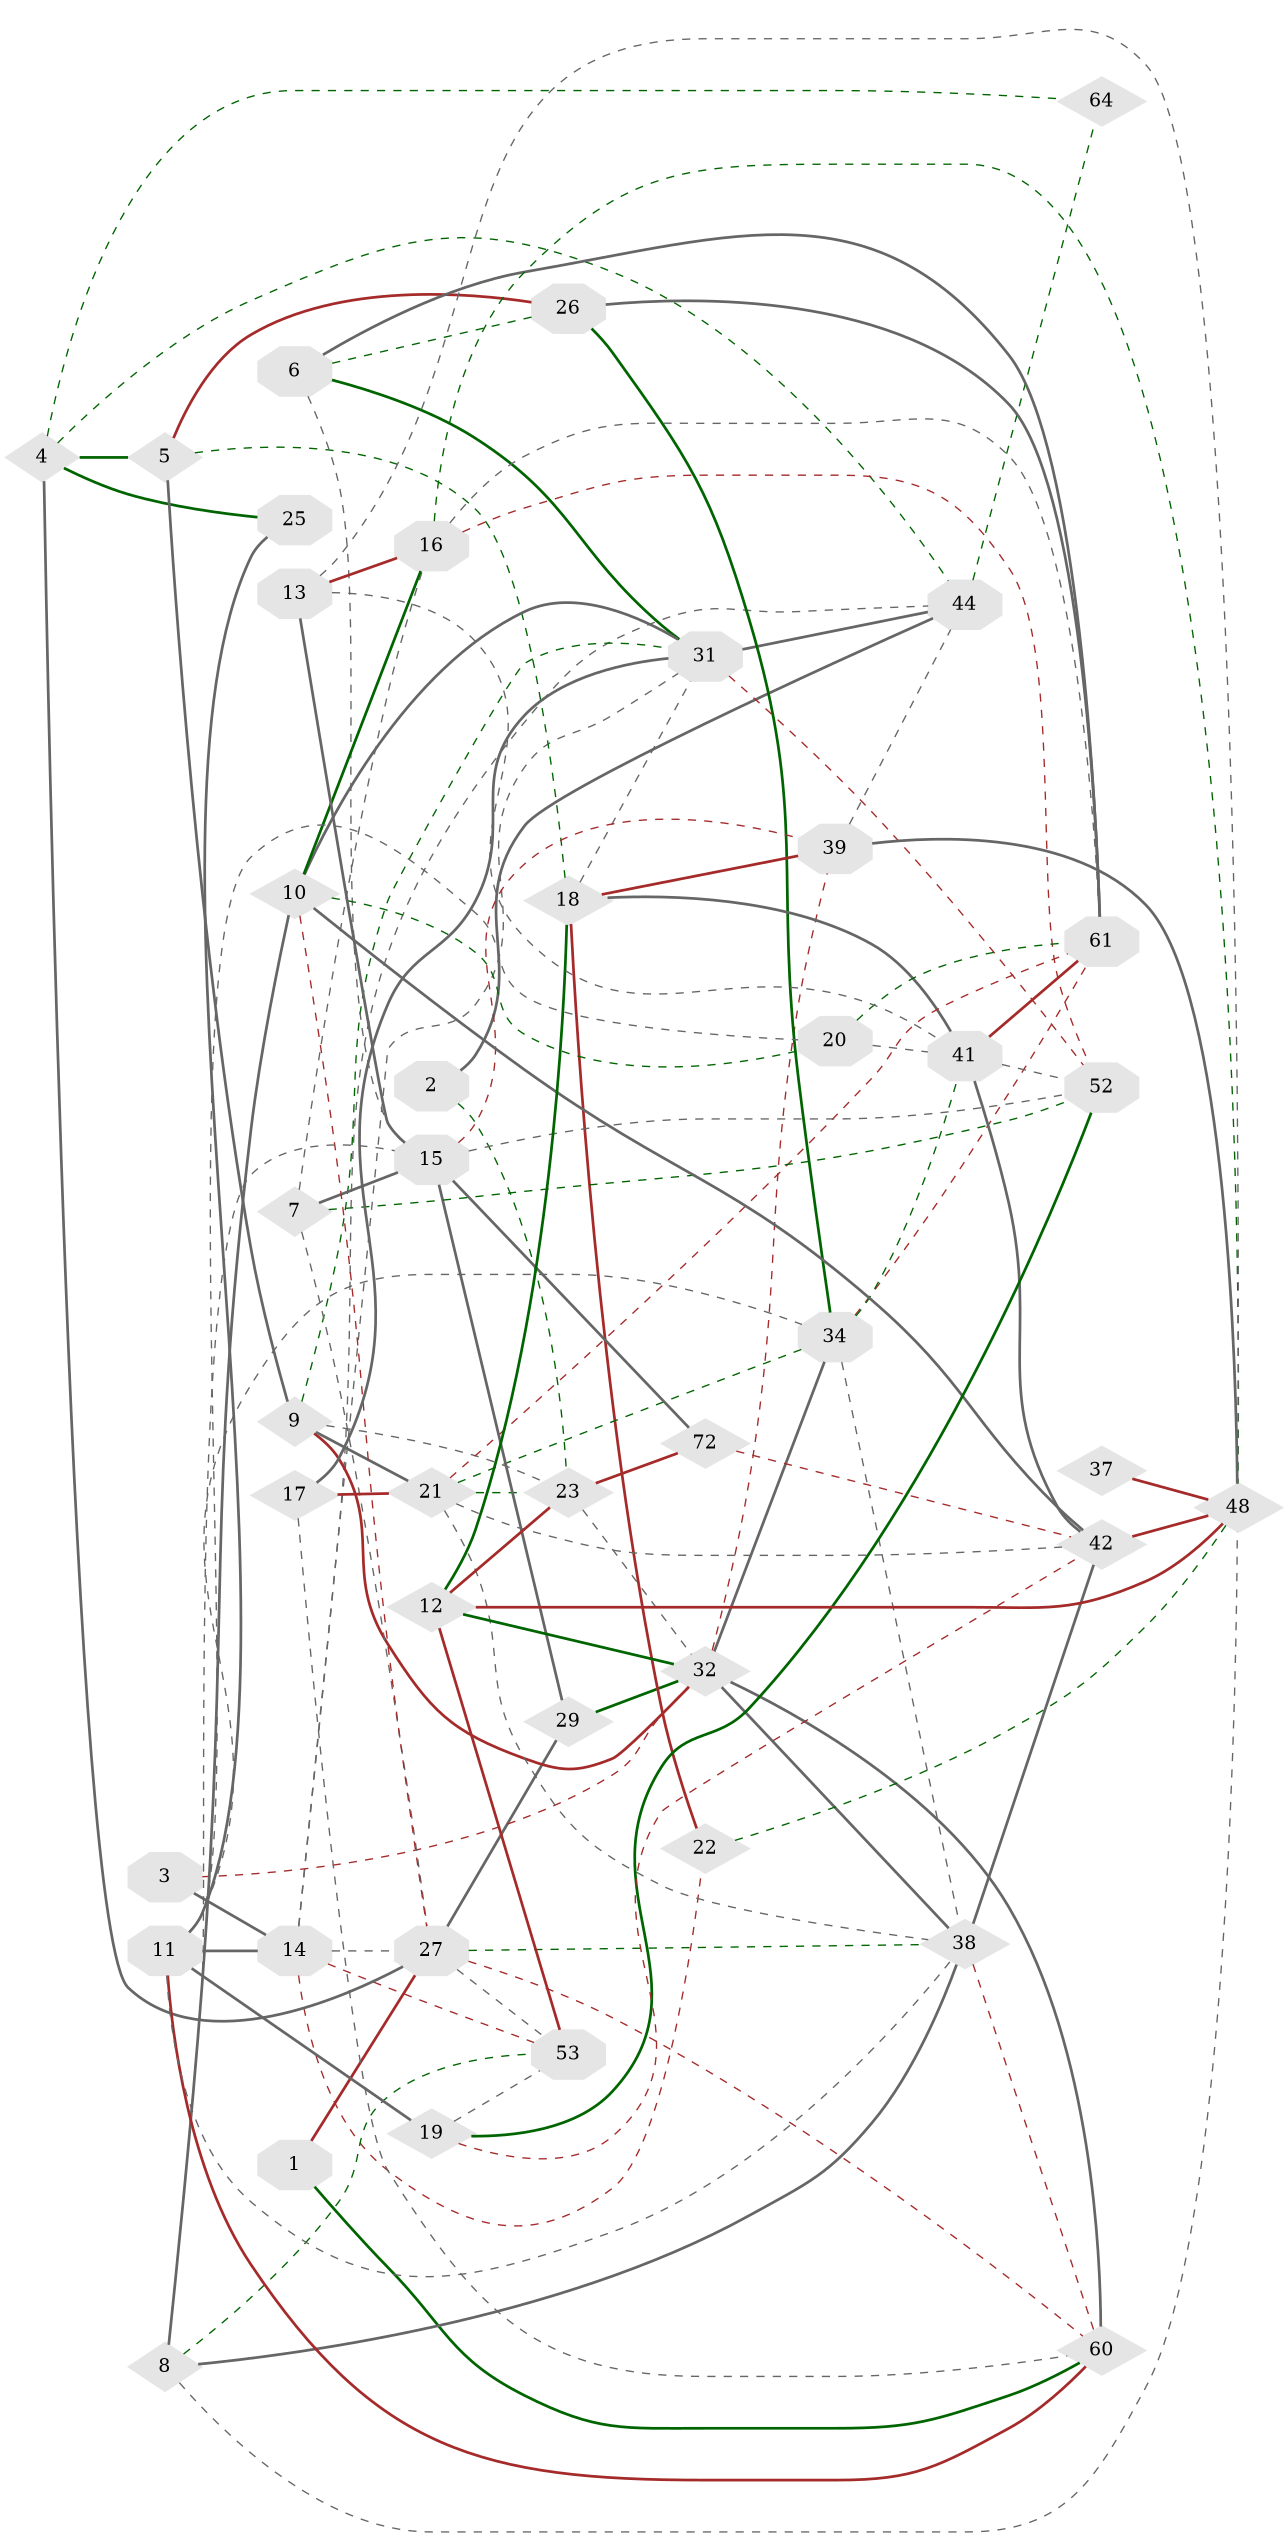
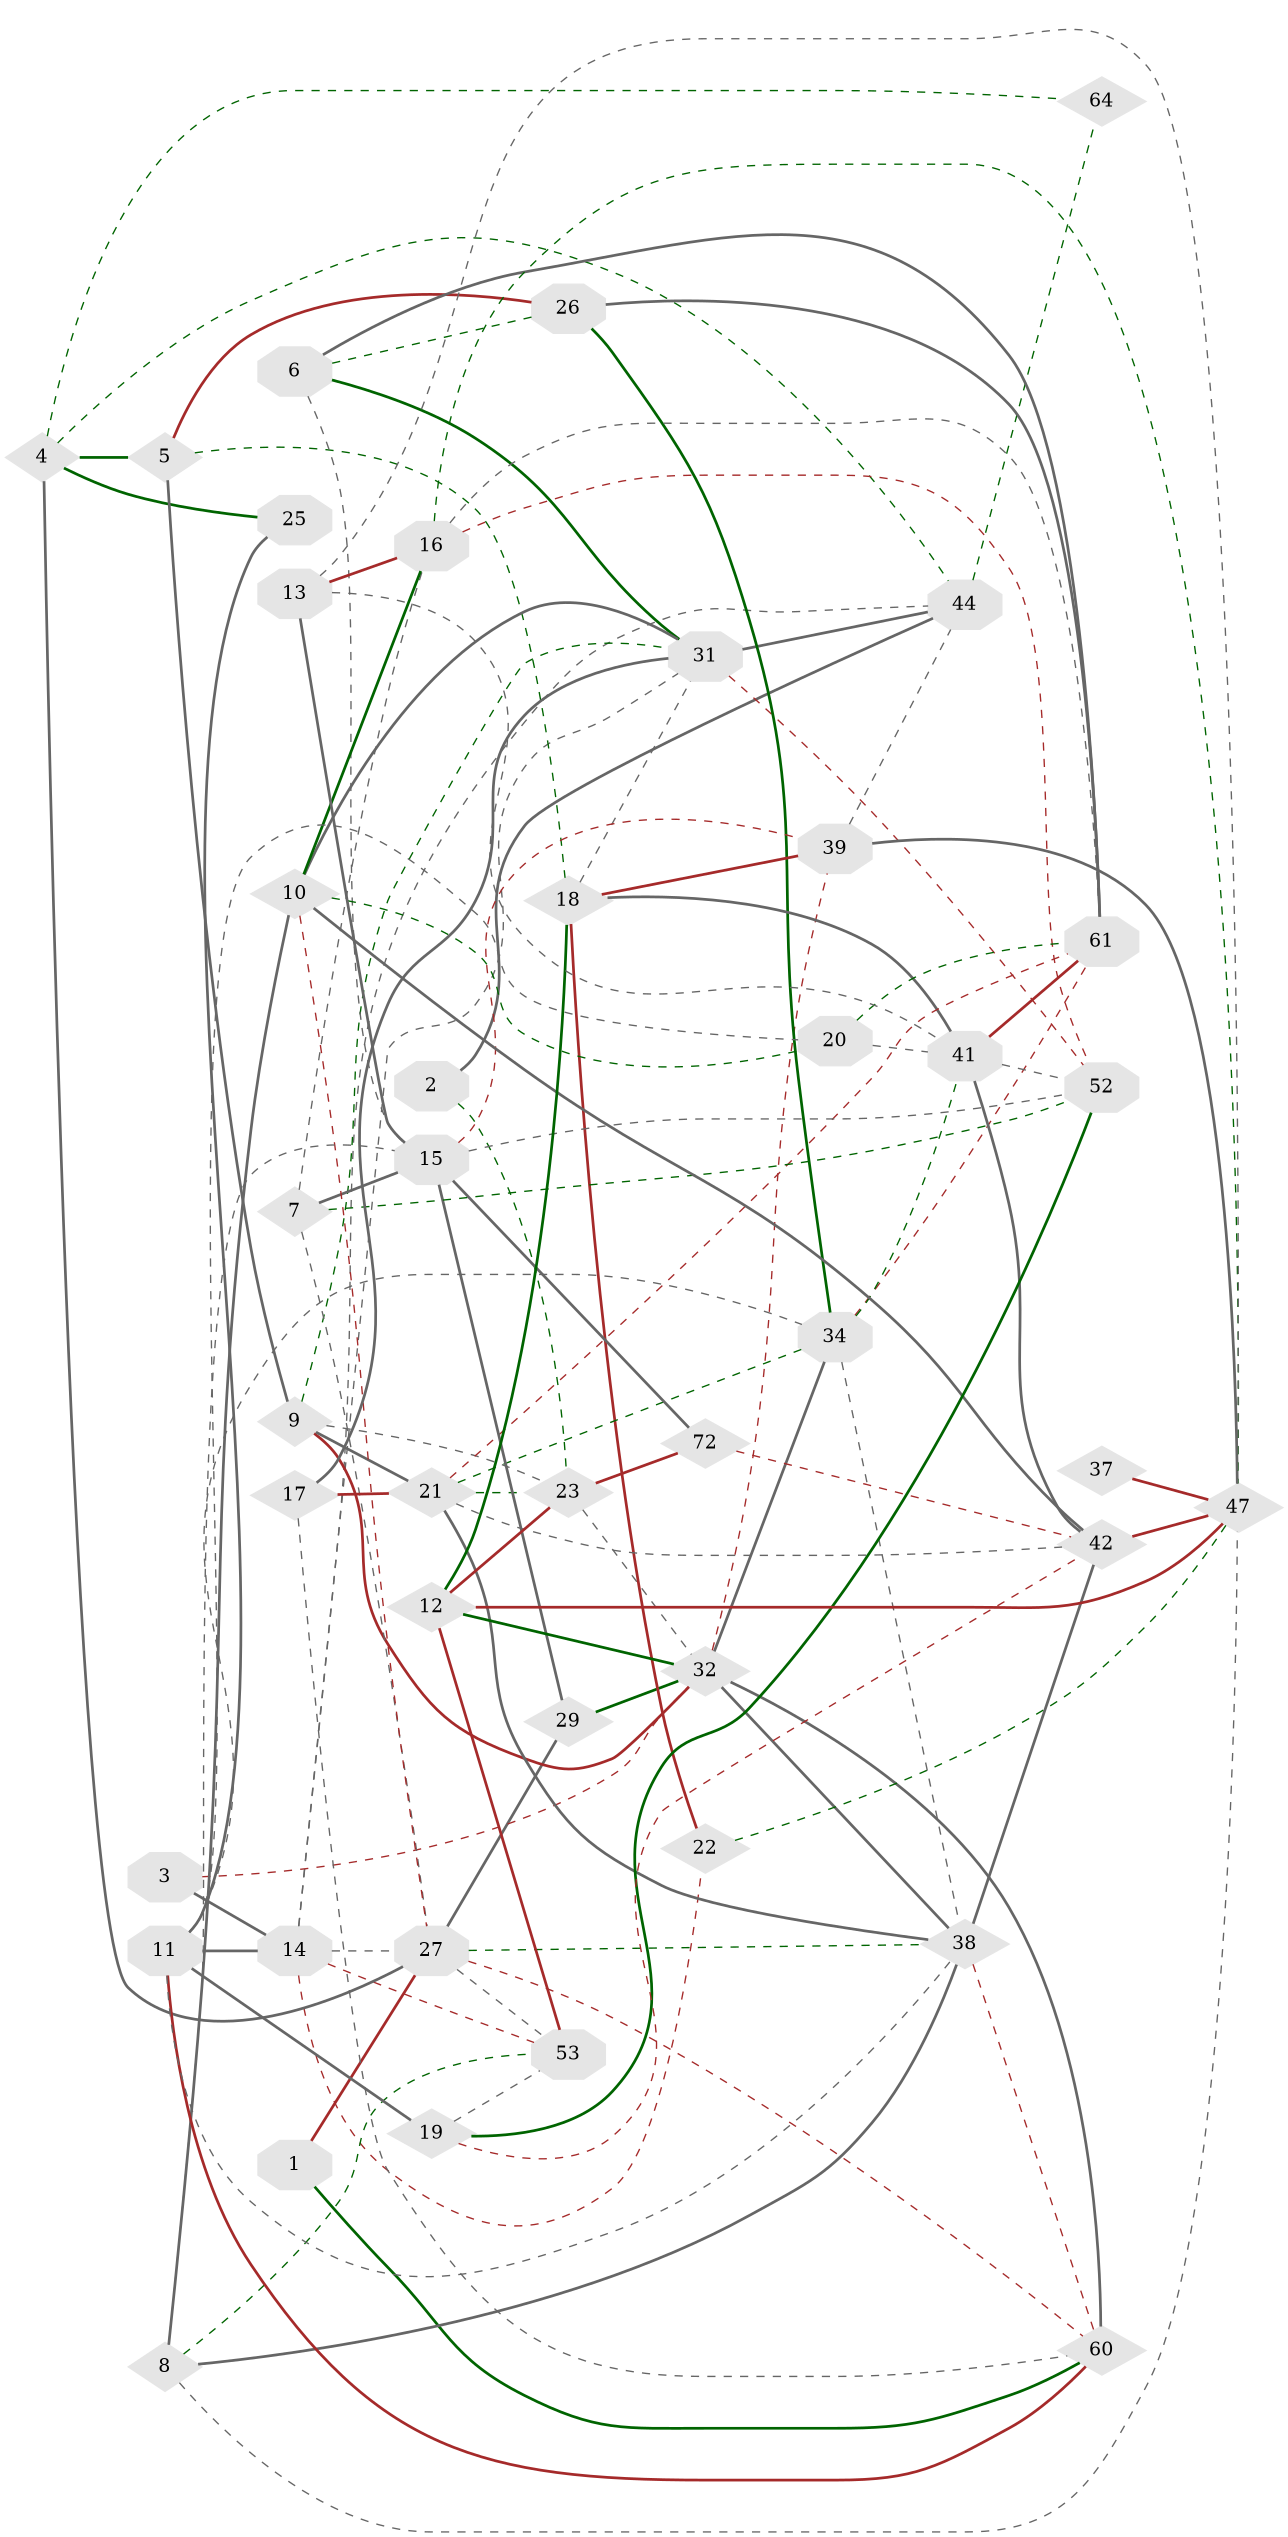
(1239, 1508) -> (1239, 1508)
(585, 1838) -> (585, 1838)
